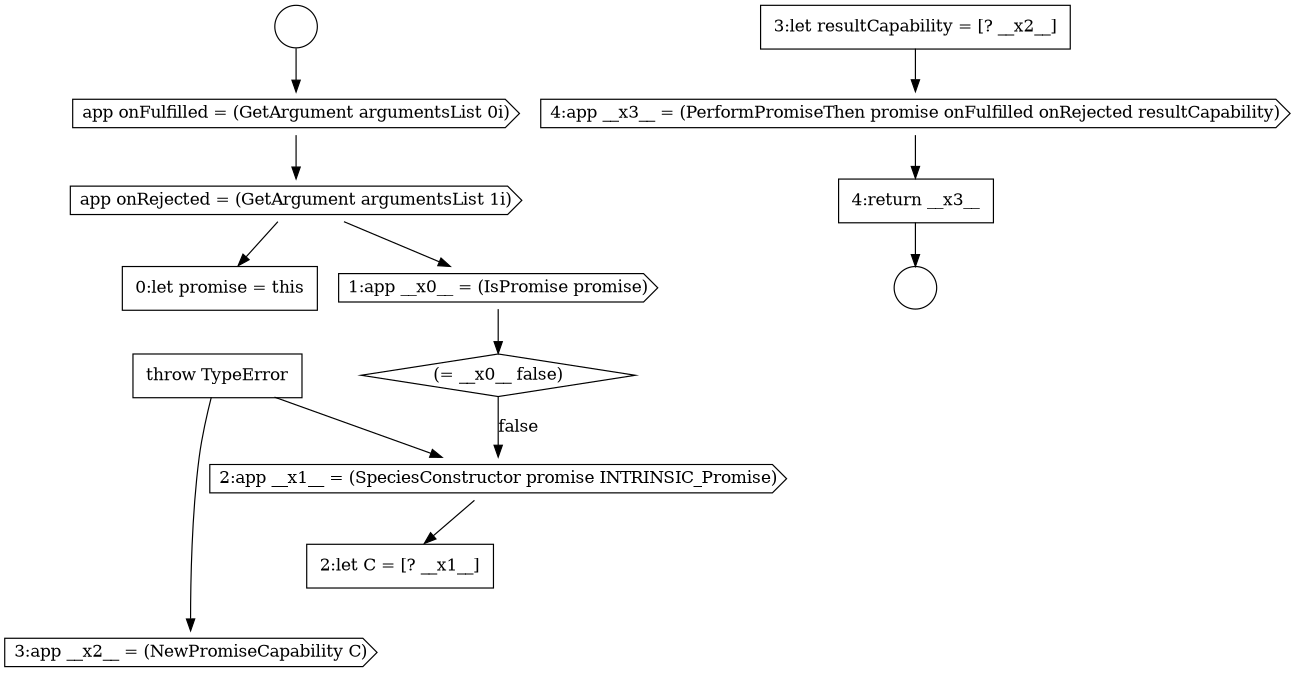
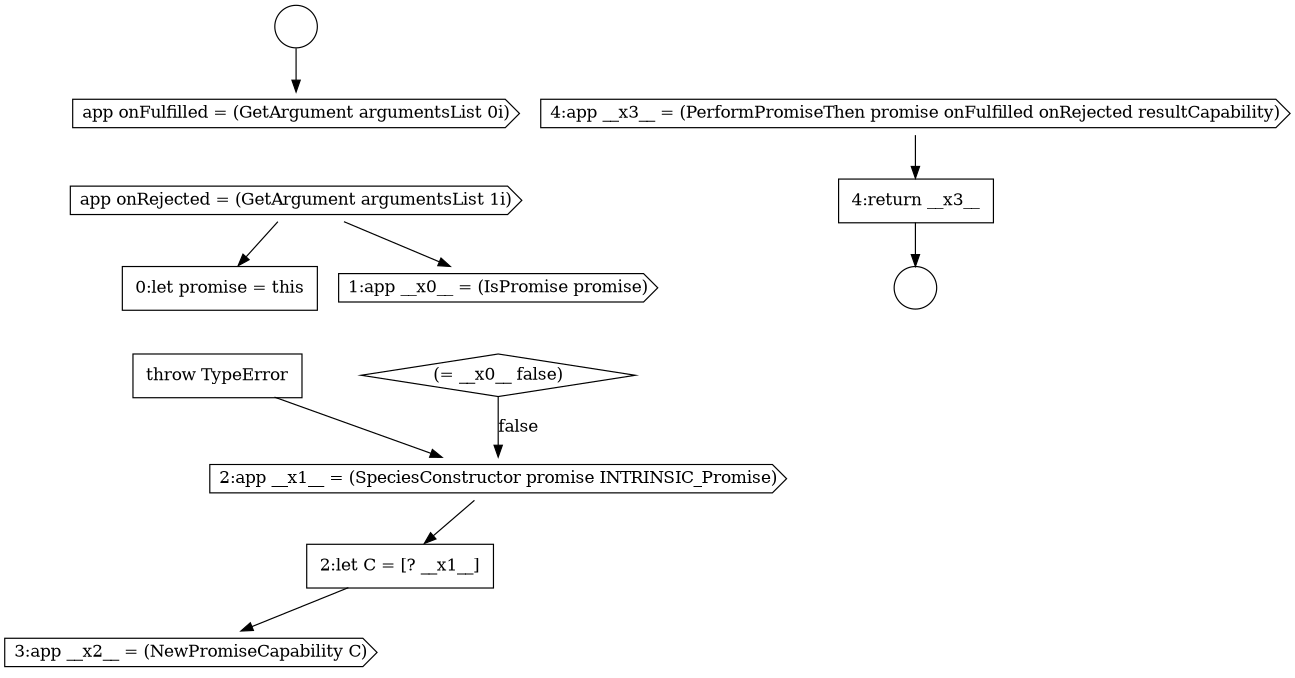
(915, 27) -> none
(296, 151) -> none
(498, 325) -> none
(194, 507) -> (300, 607)
